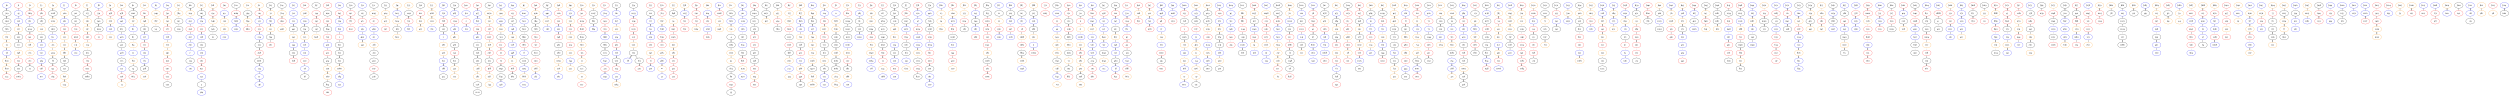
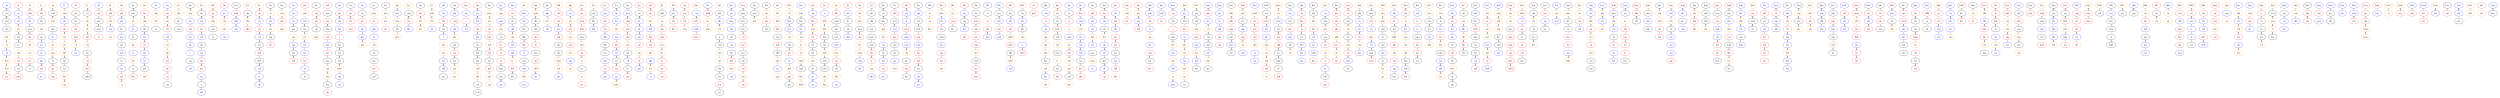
(1996, 37) -> (1984, 37)
(636, 57) -> (628, 65)
